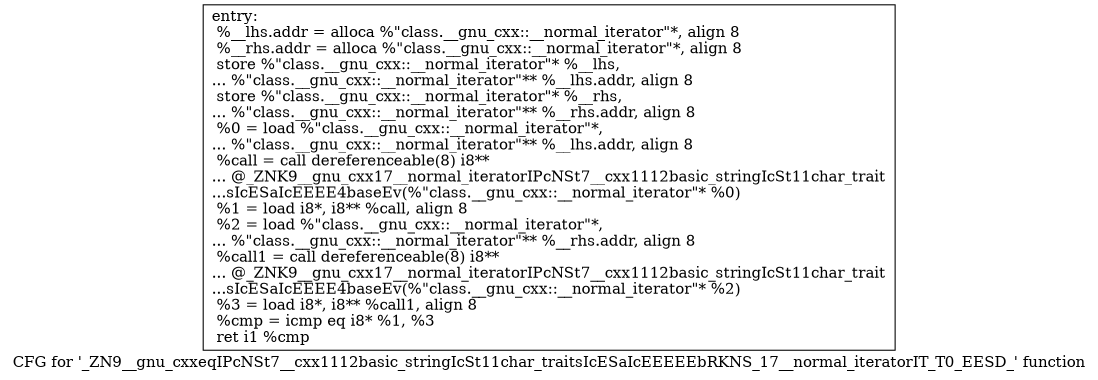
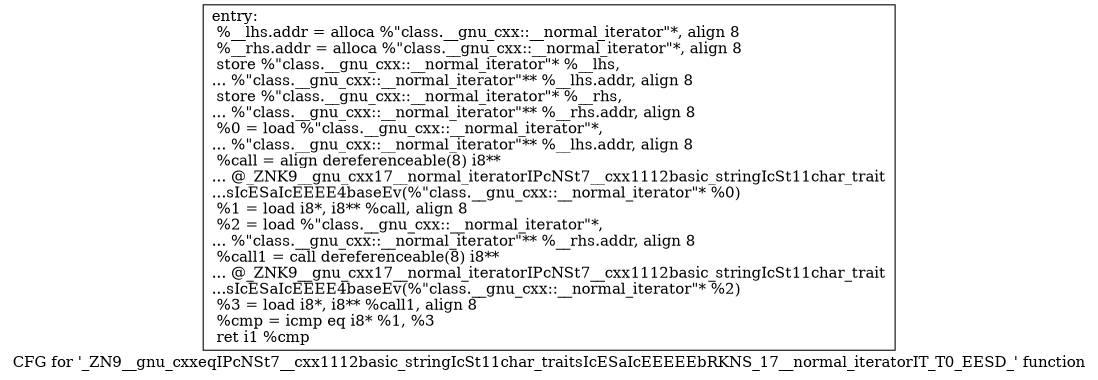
(351, 161) -> (357, 161)
